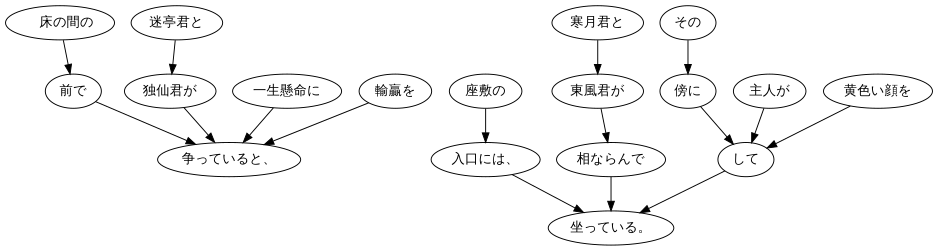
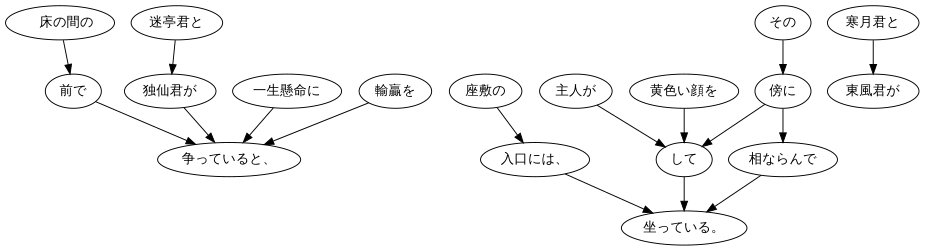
(603, 121) -> (783, 121)
